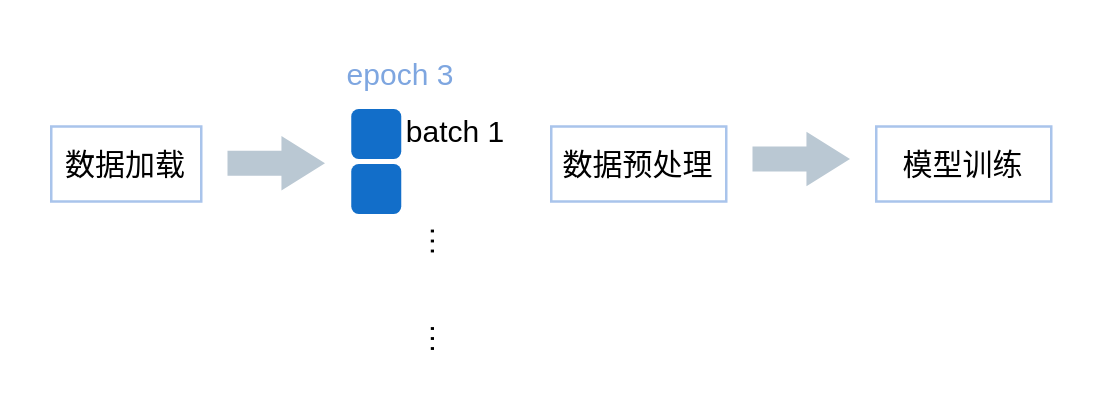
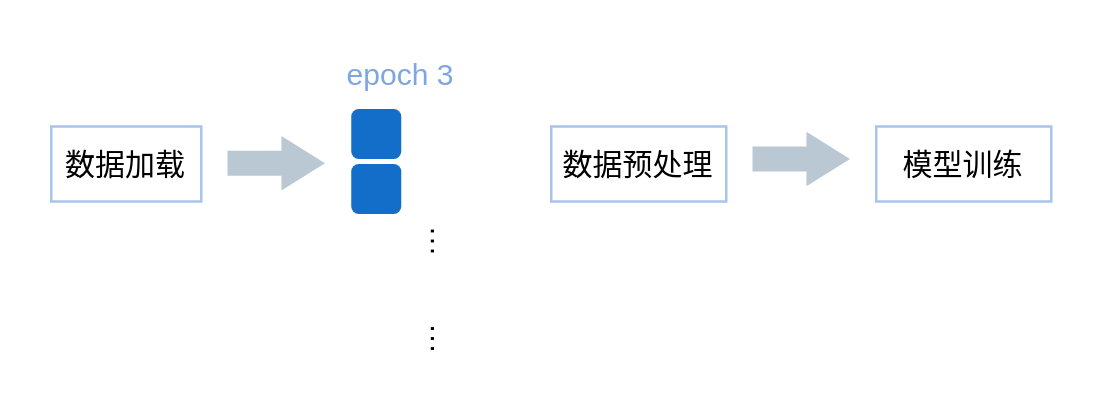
(456, 131) -> none
